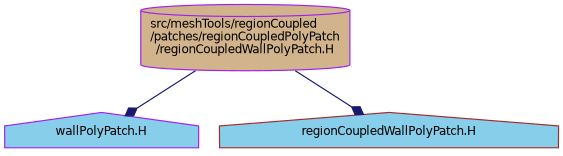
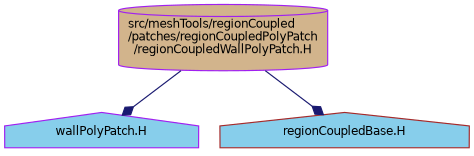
(389, 132) -> (345, 132)
